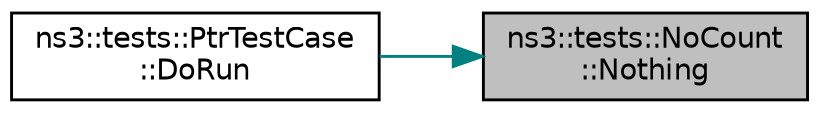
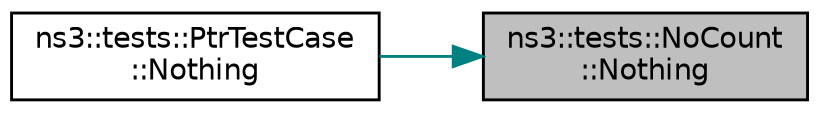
(195, 56) -> (195, 56)
